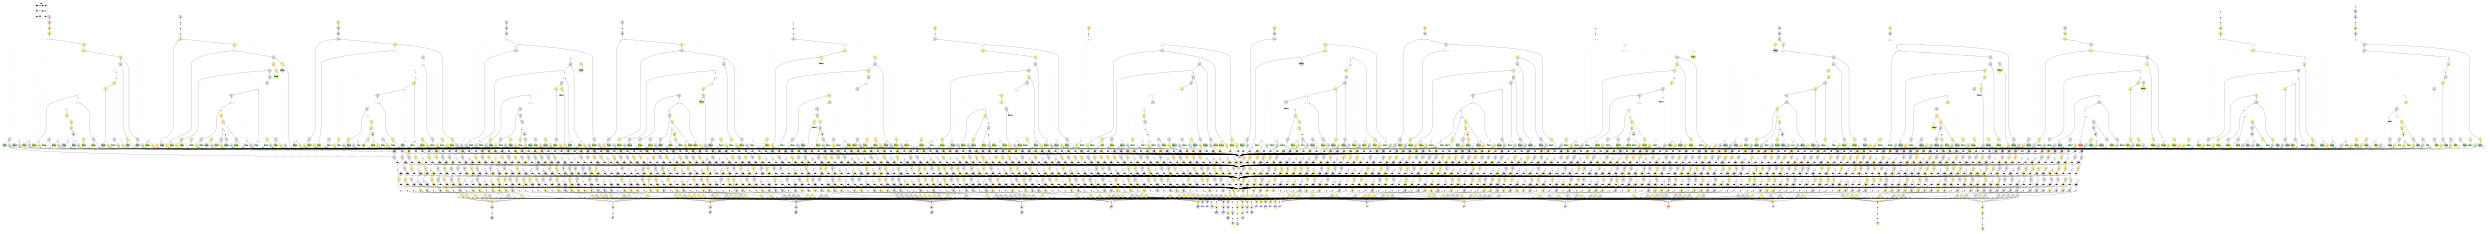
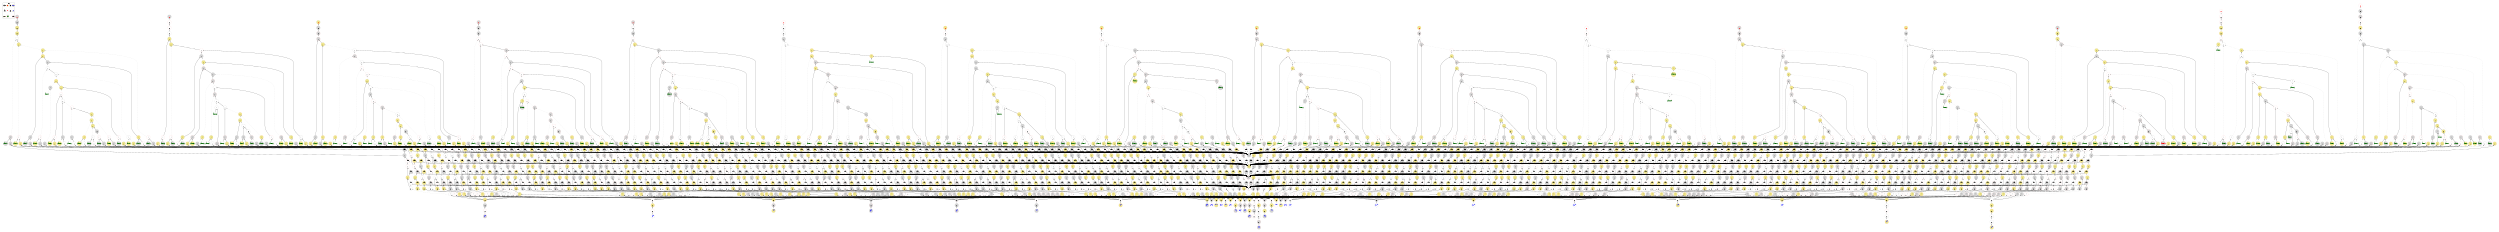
none -> (129, 144)
none -> (473, 144)
(364, 145) -> (400, 144)
(640, 145) -> (672, 144)
(680, 145) -> none
(1102, 145) -> (1135, 81)
(1303, 145) -> (1347, 144)
(2303, 145) -> (2292, 88)
(2322, 145) -> none
(1238, 190) -> (1249, 189)
(1669, 207) -> (1678, 205)
(1233, 224) -> none
none -> (1259, 227)
